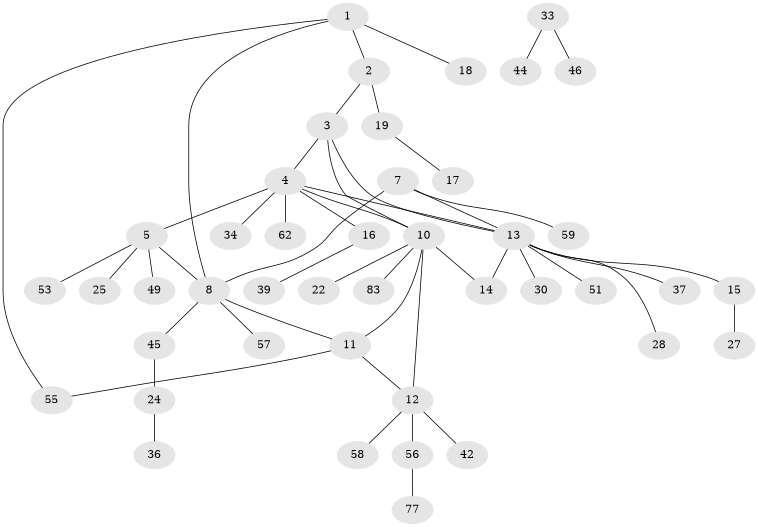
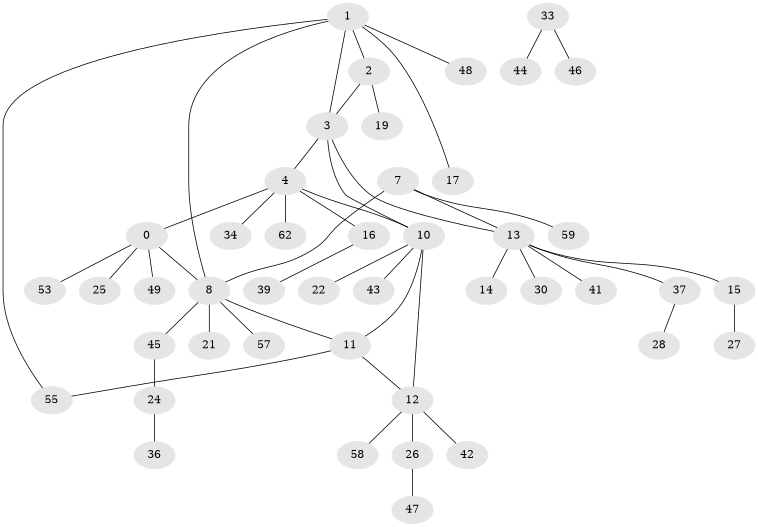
none -> (338, 72)
(466, 72) -> (466, 72)
(417, 154) -> (417, 90)
(400, 209) -> none
(147, 236) -> (147, 236)
(455, 263) -> none
(619, 274) -> (669, 318)
(374, 291) -> (374, 291)
(596, 291) -> (596, 291)
none -> (209, 346)
(413, 455) -> (413, 455)
(413, 510) -> (413, 510)
